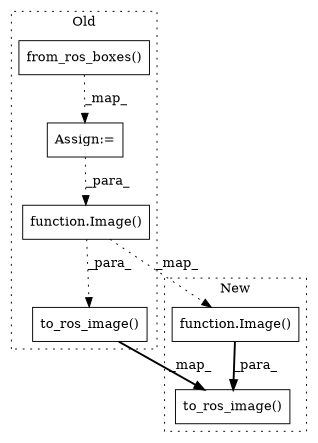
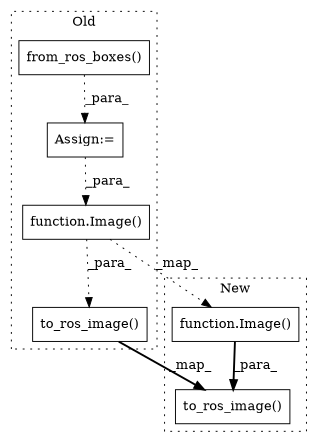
(106, 99) -> (107, 99)
